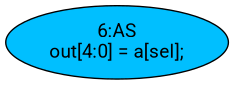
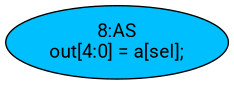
(117, 42) -> (117, 42)
